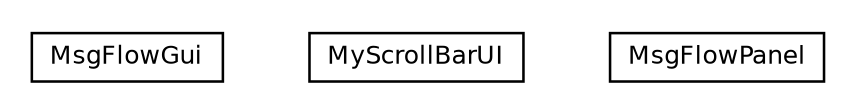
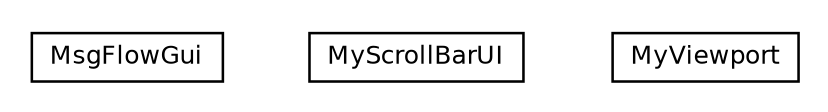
none -> (704, 56)
(717, 56) -> none
